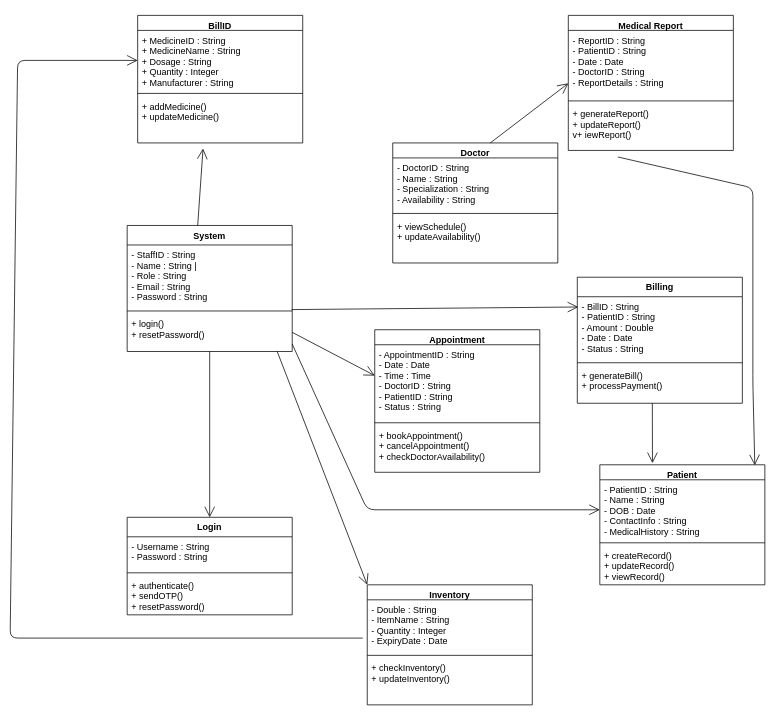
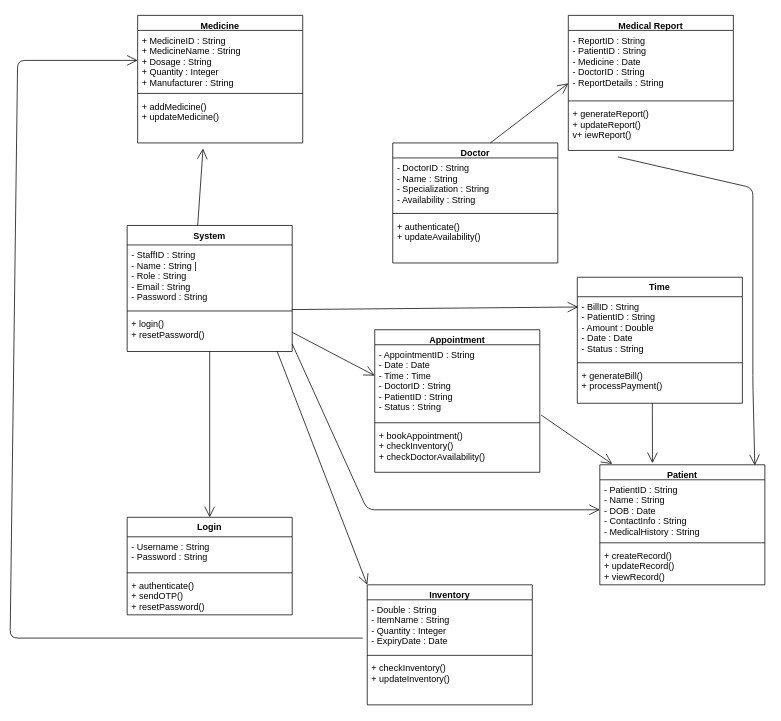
(220, 26) -> (220, 26)
(614, 41) -> (614, 41)
(434, 227) -> (435, 227)
(659, 287) -> (659, 287)
(424, 436) -> (424, 436)
none -> (576, 439)
